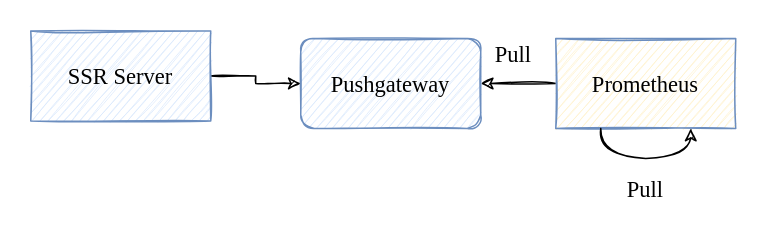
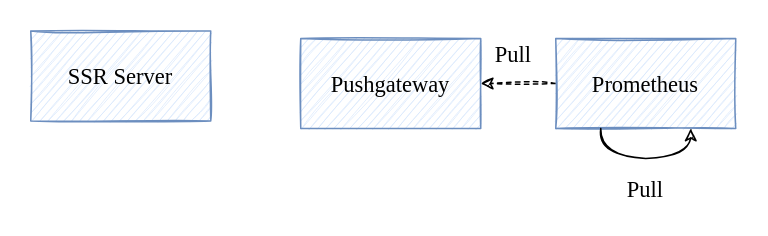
(254, 76) -> none
(391, 83) -> (391, 83)
(523, 83) -> (523, 83)
(646, 83) -> (646, 83)
